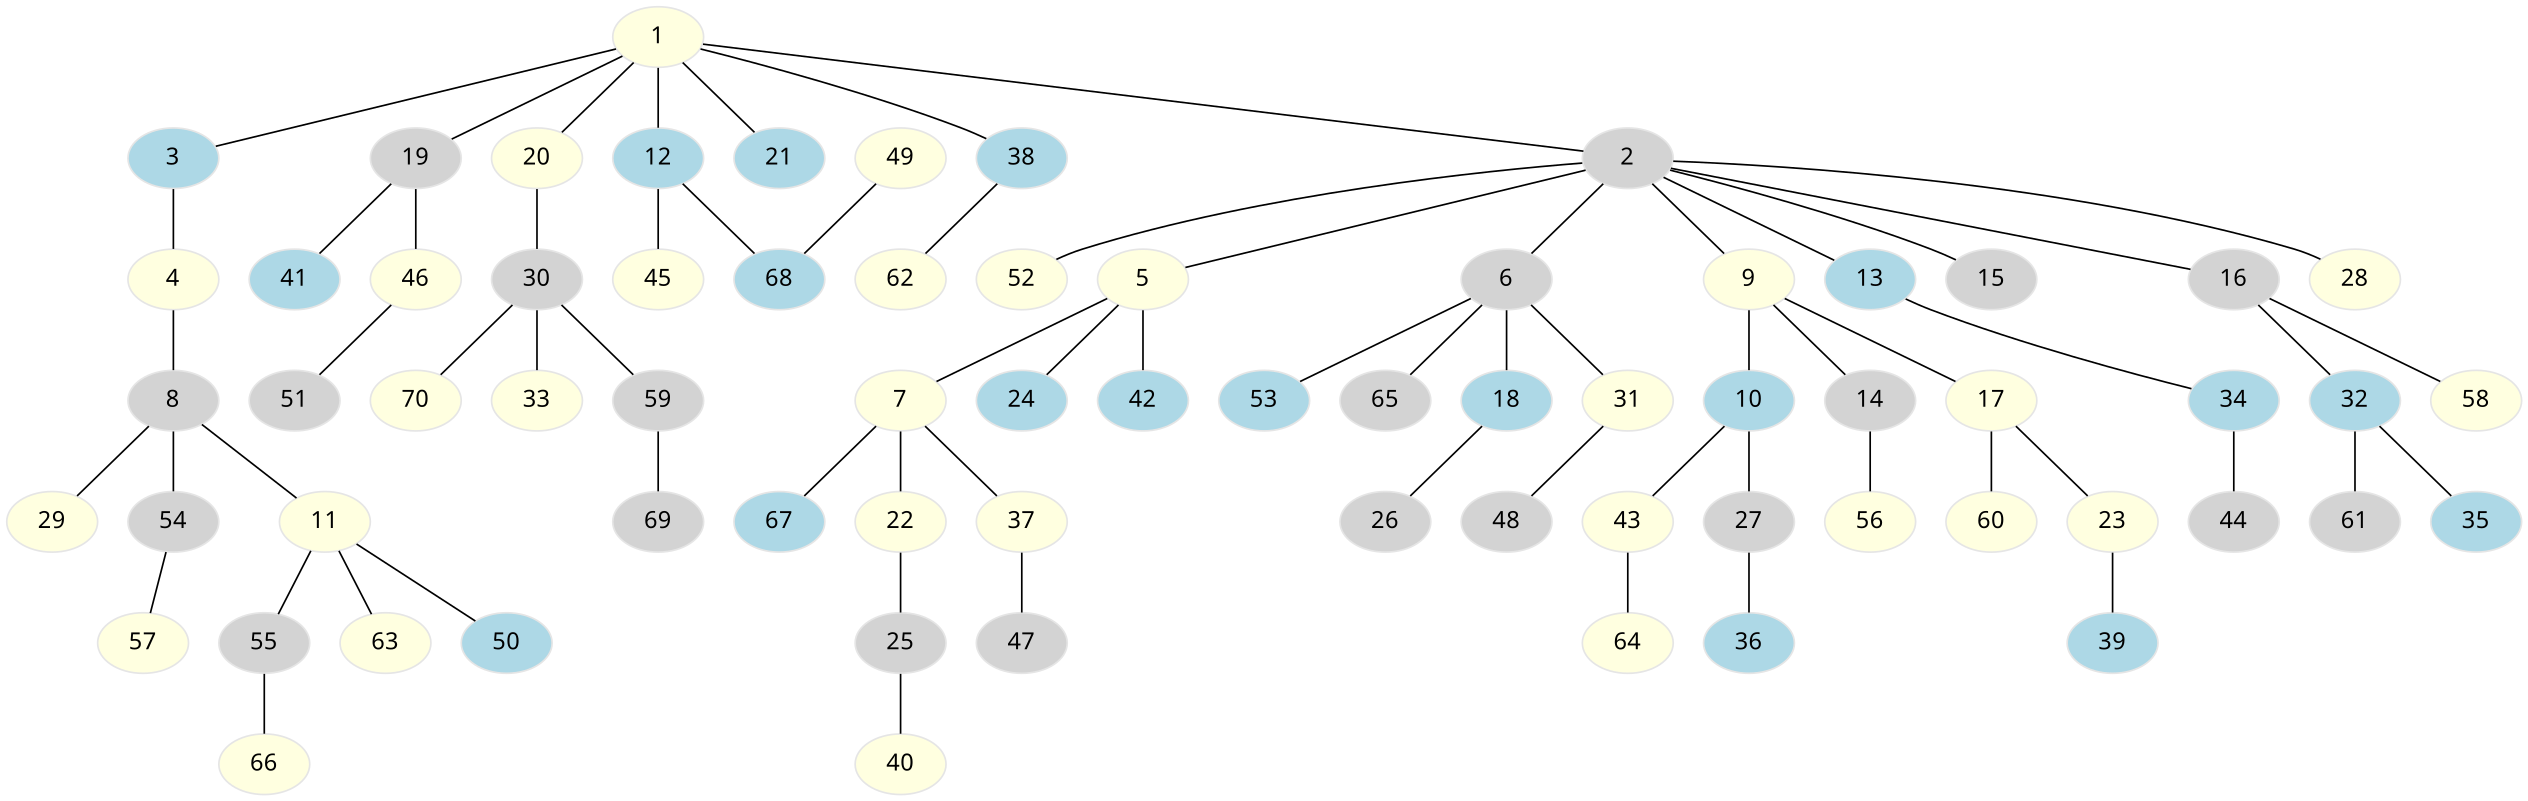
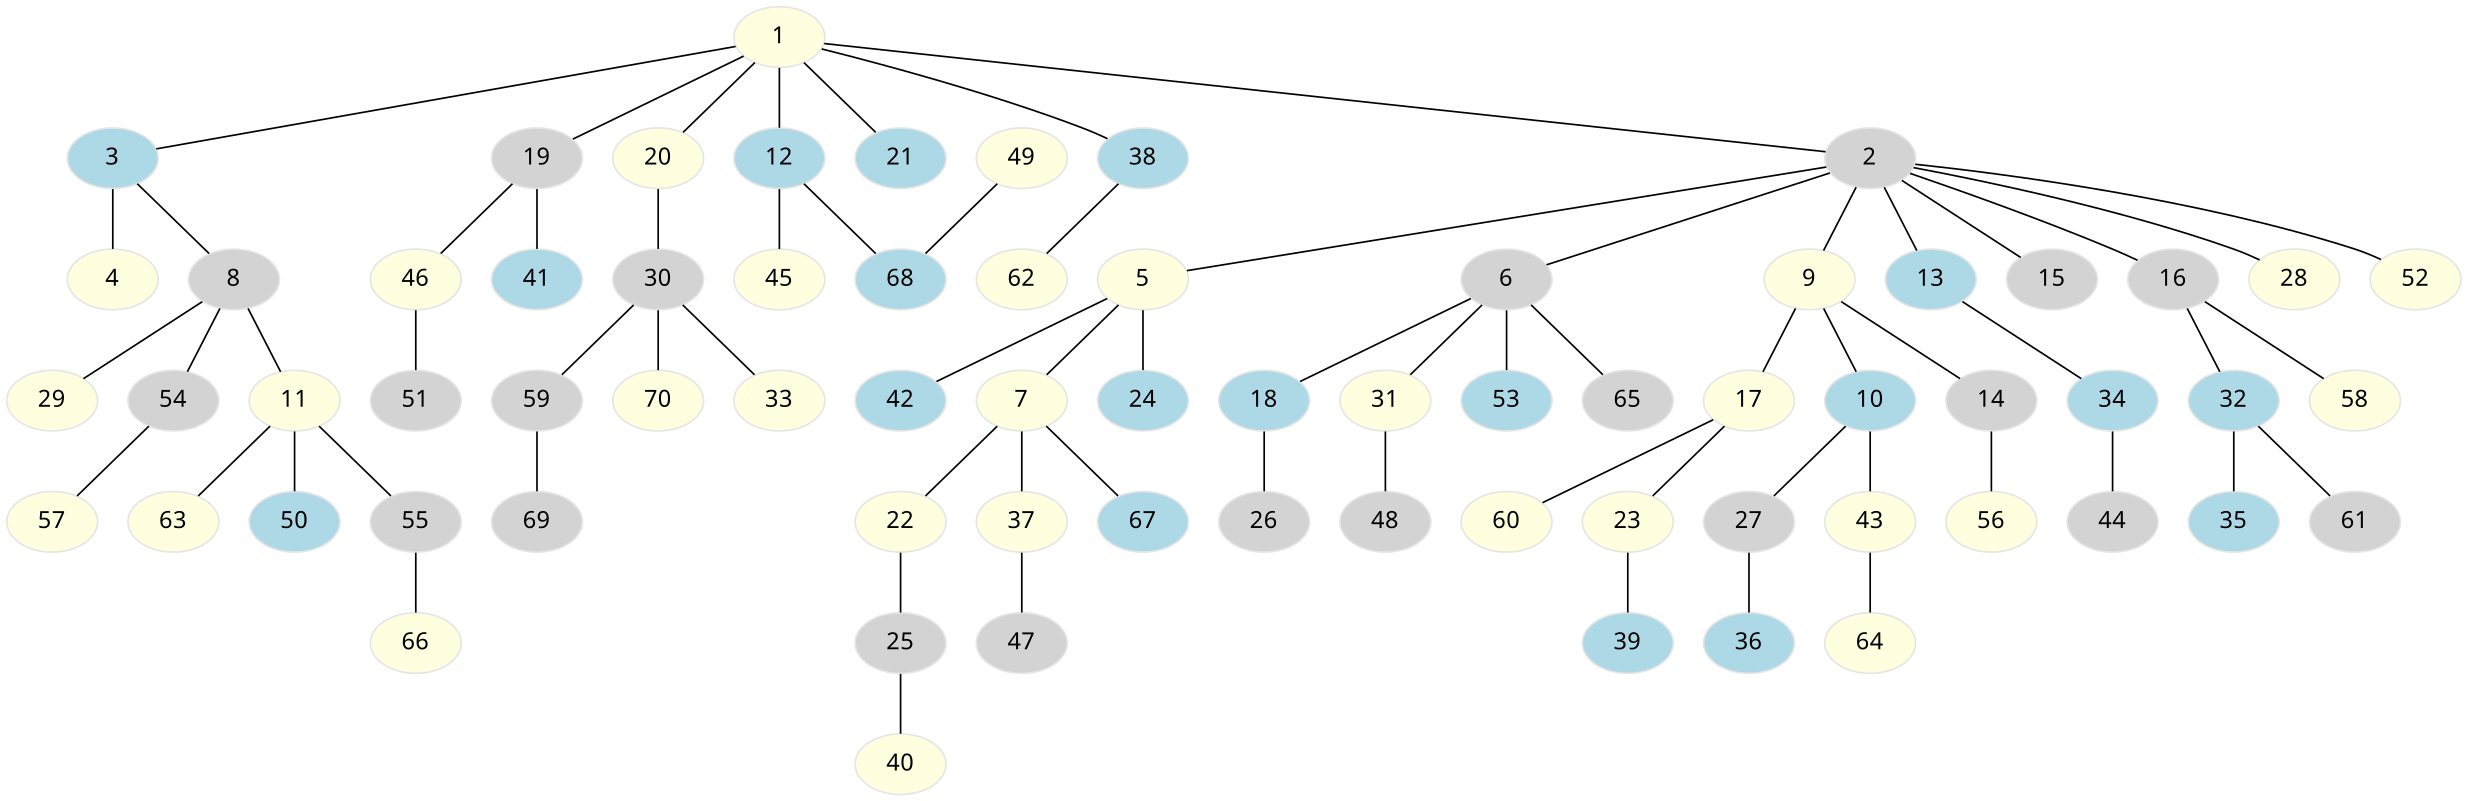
(173, 340) -> (173, 219)
